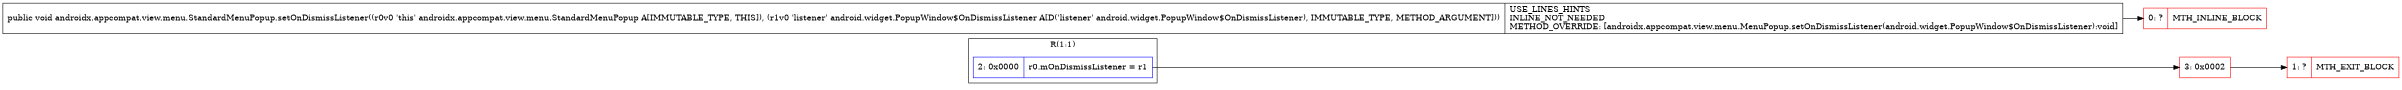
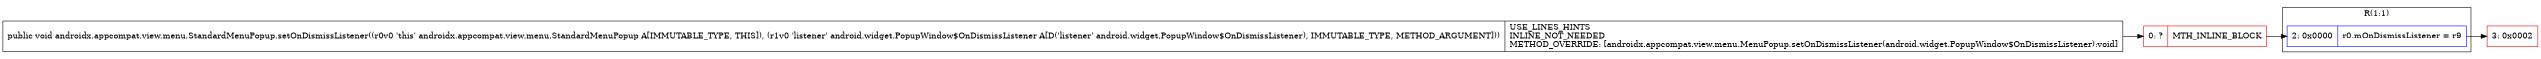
none -> (2274, 36)
(1088, 67) -> (2402, 36)
(2343, 67) -> none
